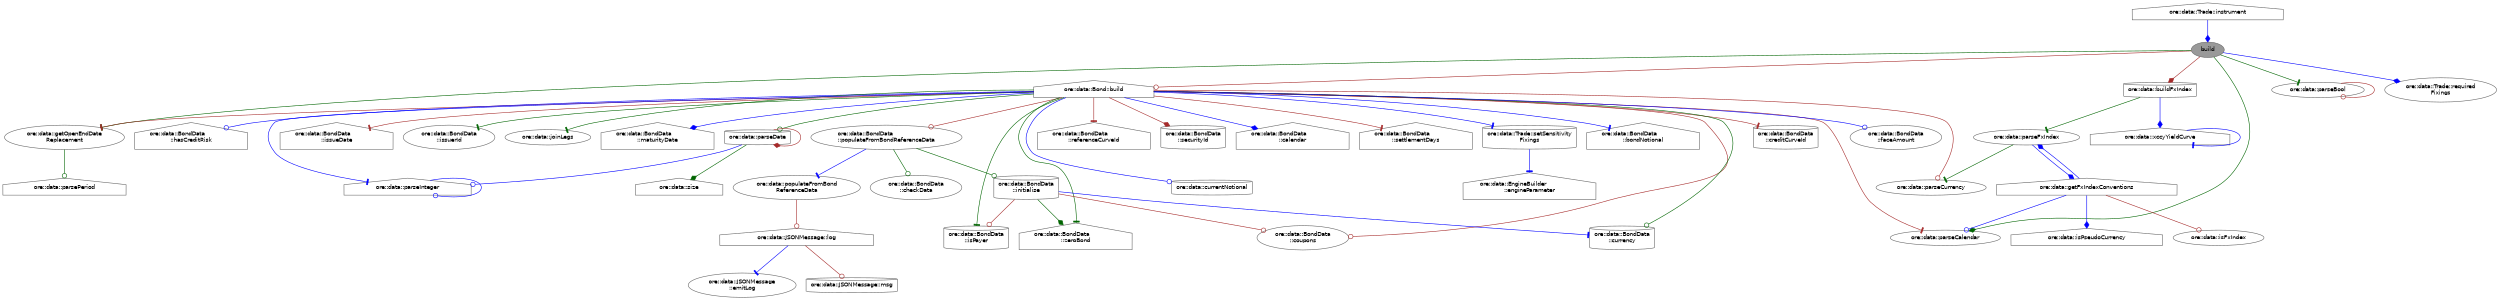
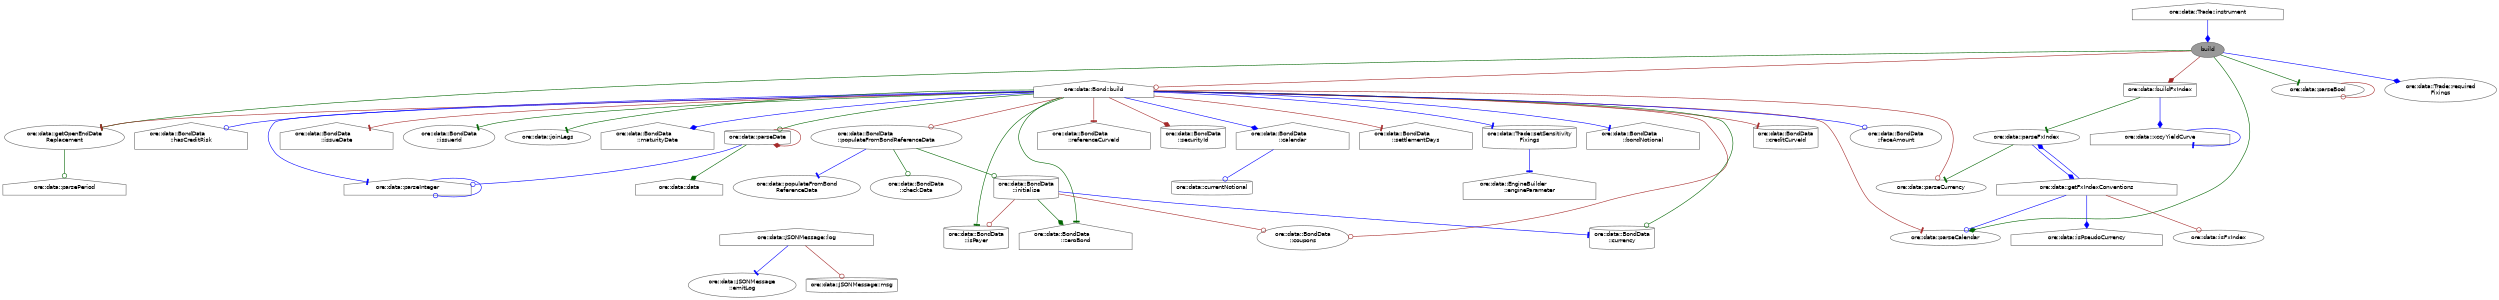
(1061, 163) -> (1250, 164)
(679, 188) -> (679, 188)
(797, 212) -> none
